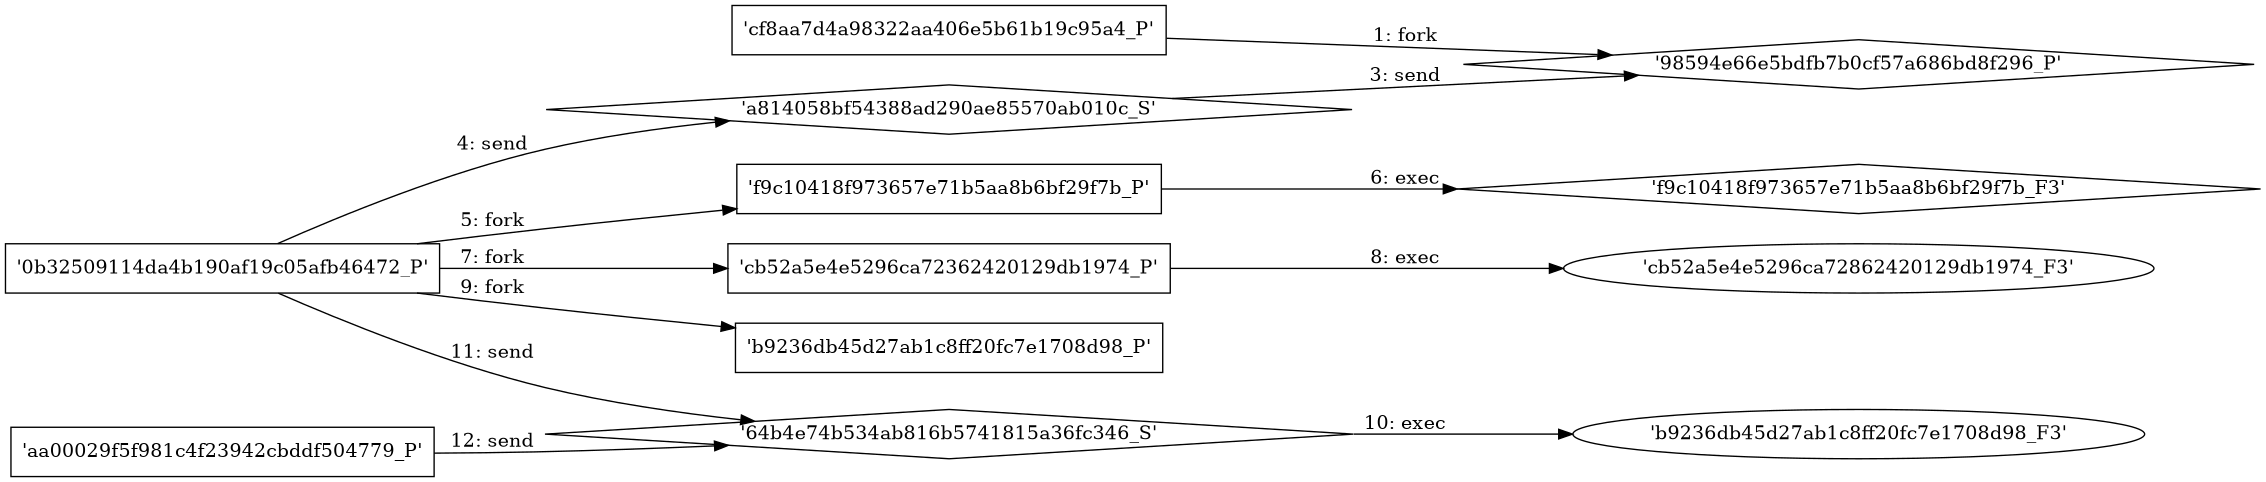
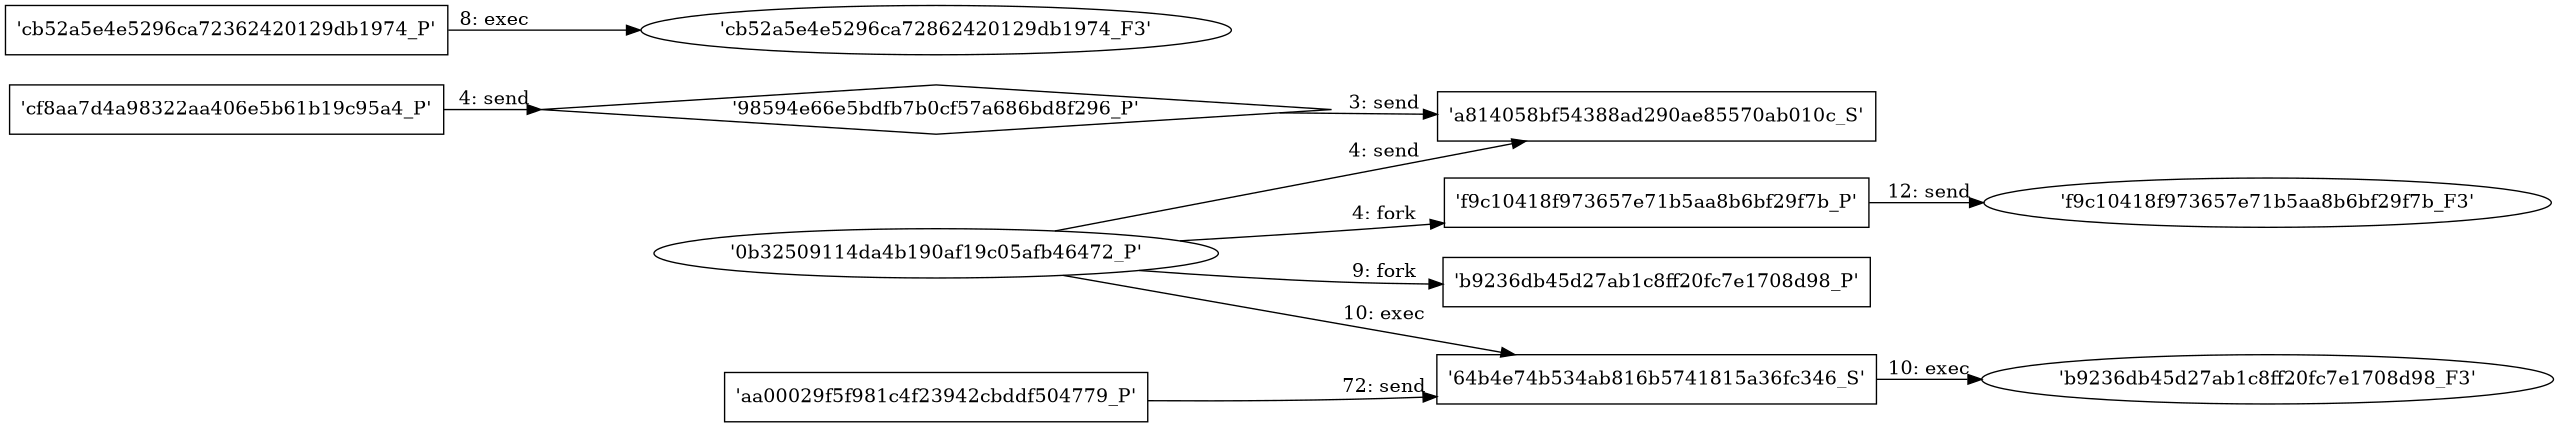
(1405, 36) -> (494, 99)
(1398, 87) -> (1351, 113)
(949, 110) -> (1657, 116)
(1405, 179) -> (1929, 192)
(1859, 189) -> (2268, 203)
(492, 221) -> (1384, 214)
(223, 268) -> (936, 253)
(576, 268) -> none
(492, 353) -> (1384, 314)
(949, 434) -> (1657, 379)
(492, 442) -> (1384, 387)
